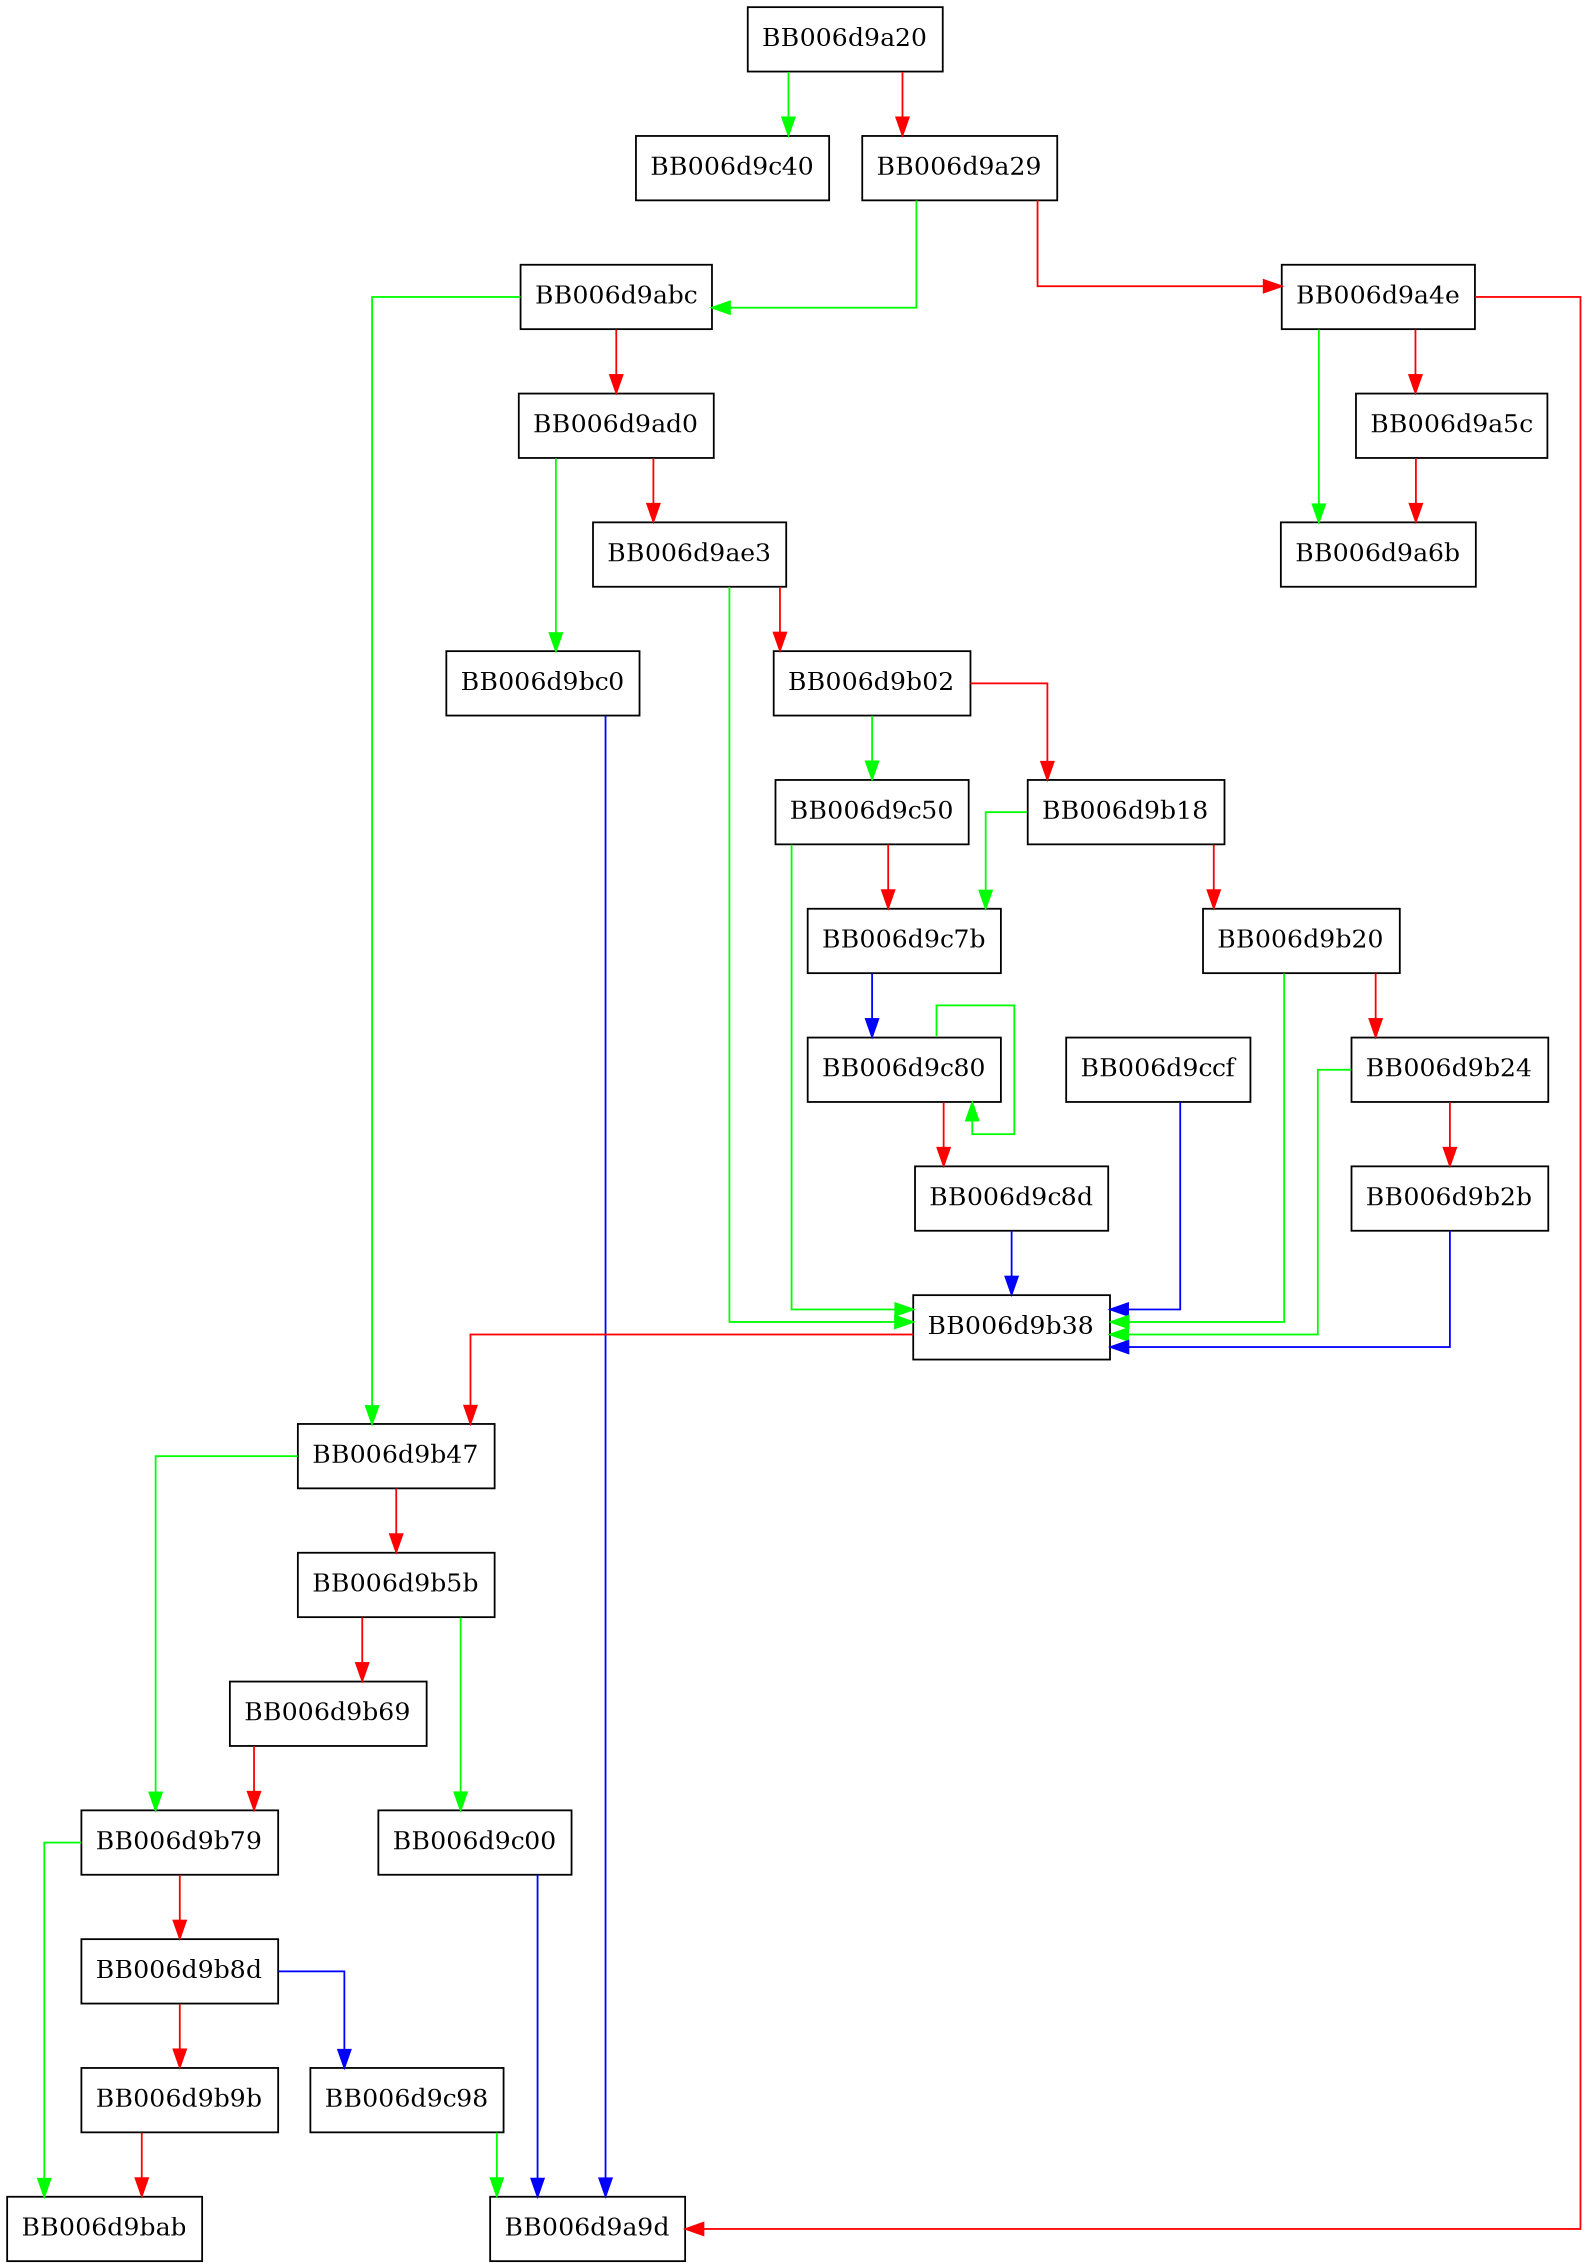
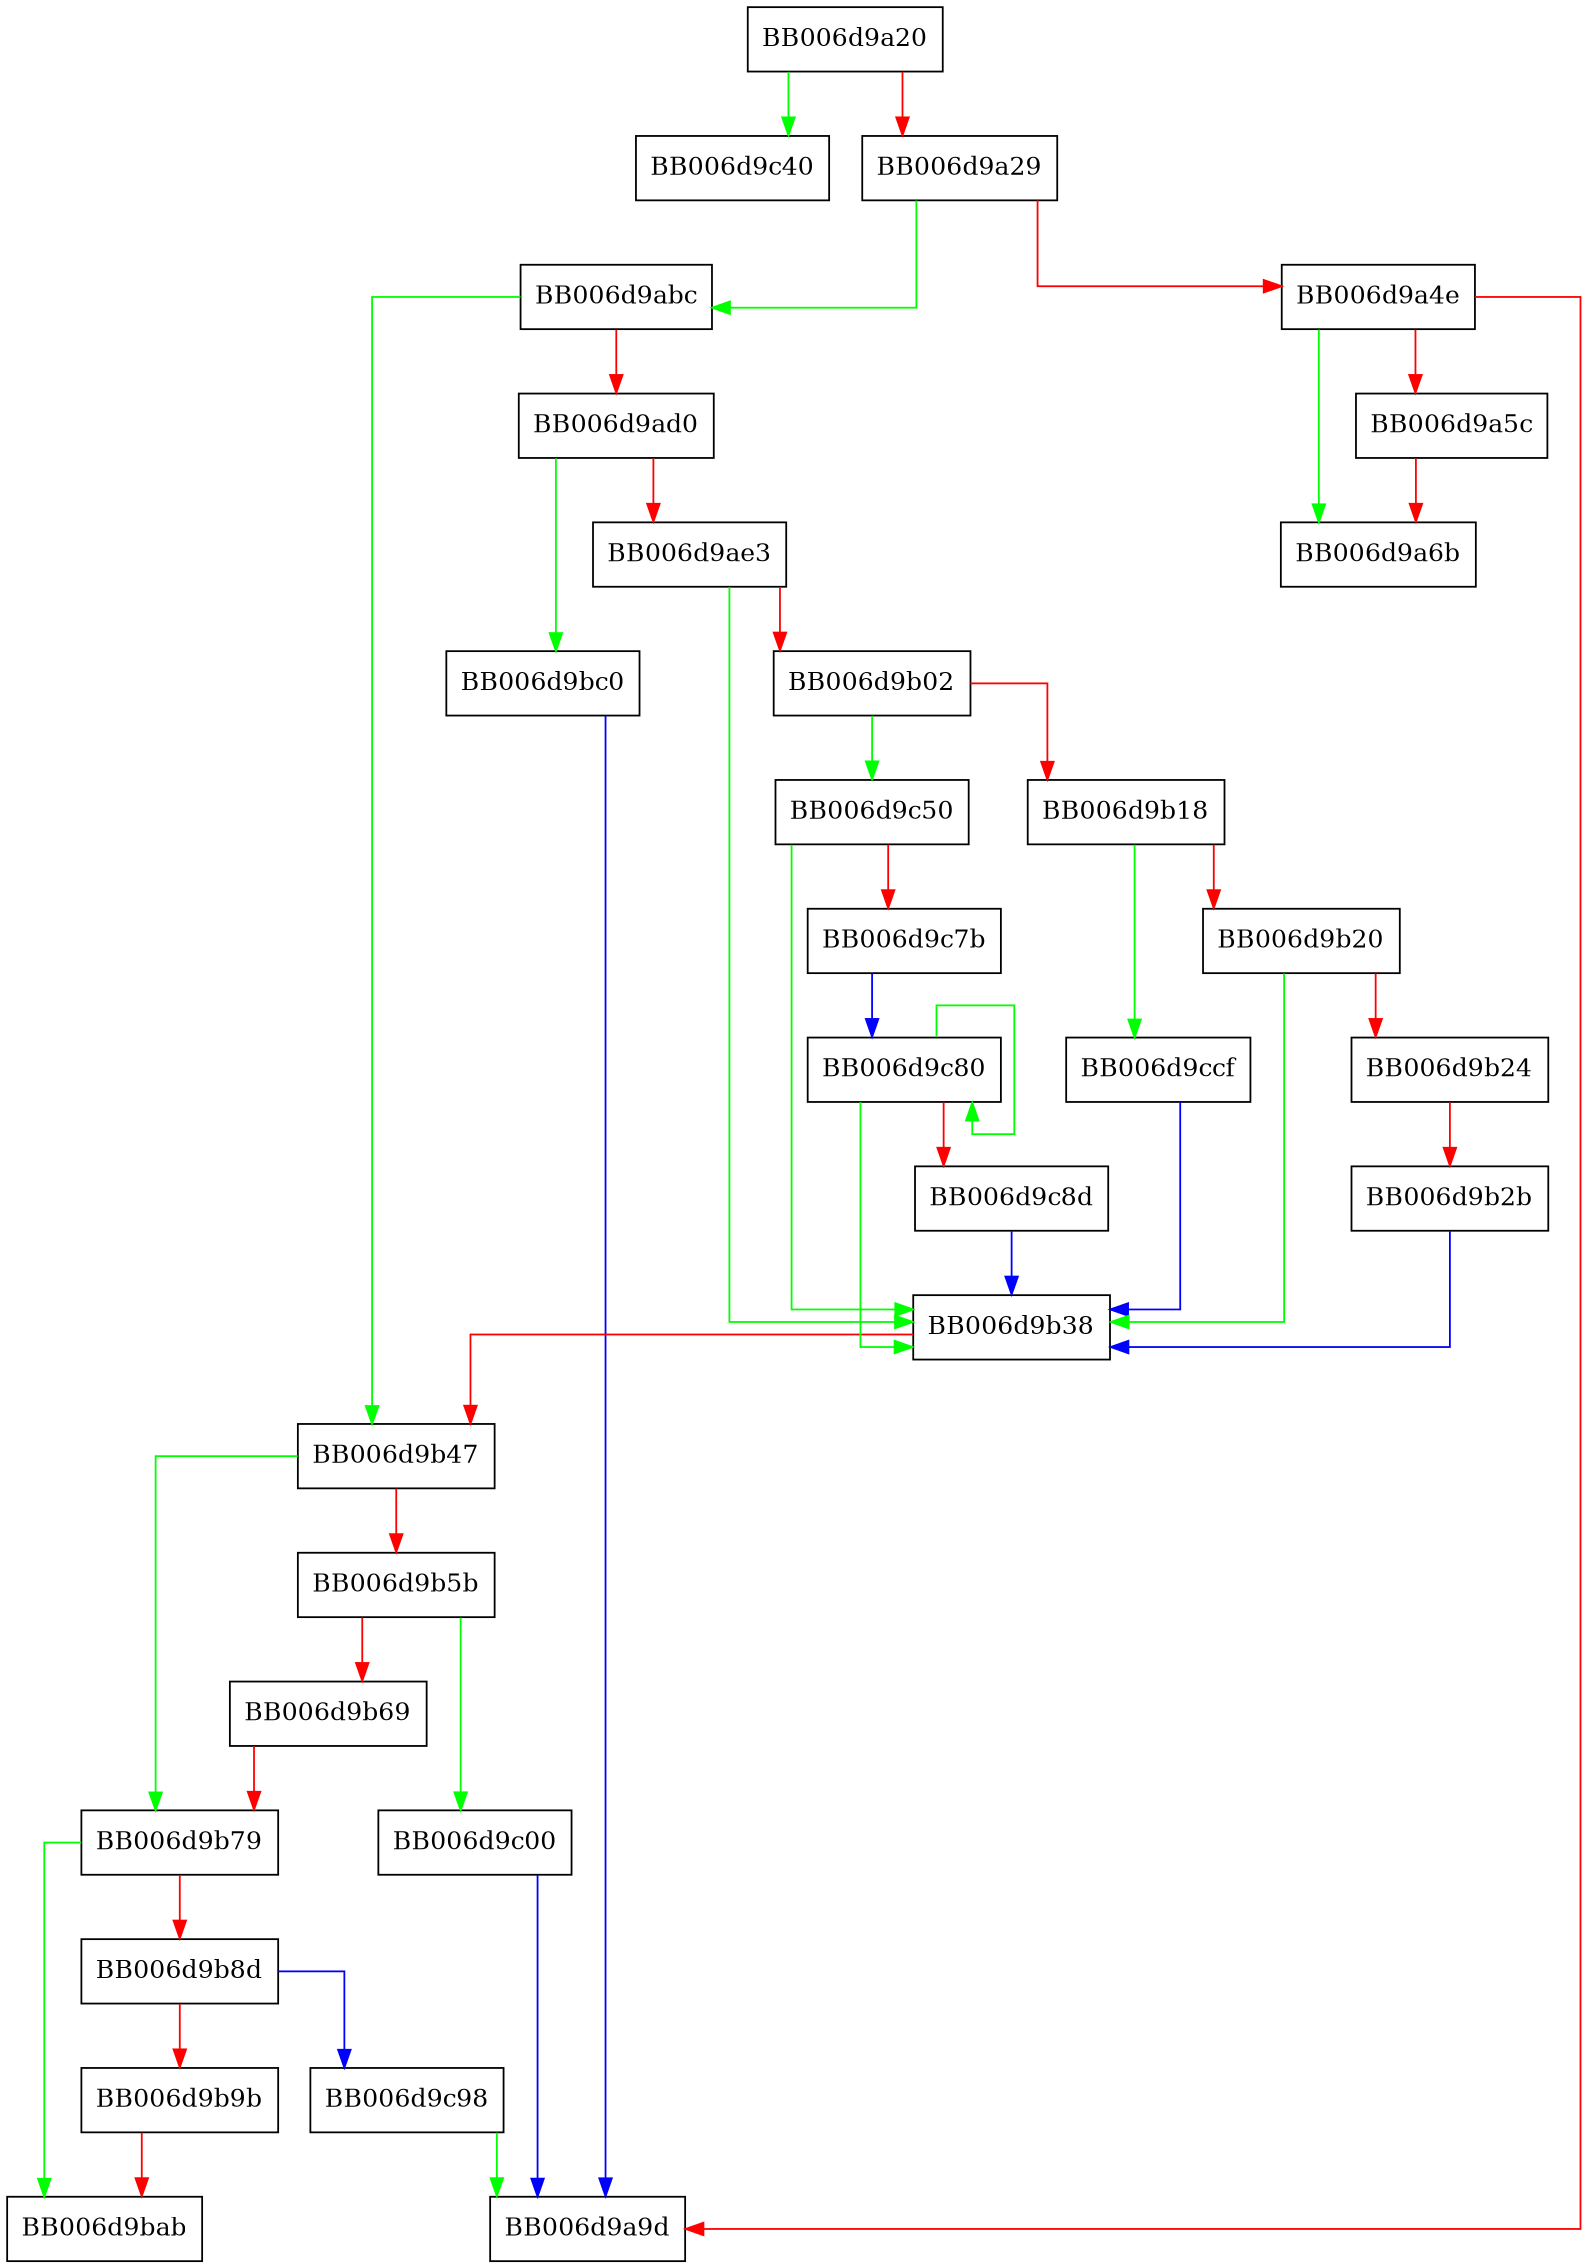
(986, 831) -> (1135, 932)
(1318, 1280) -> (860, 1242)
